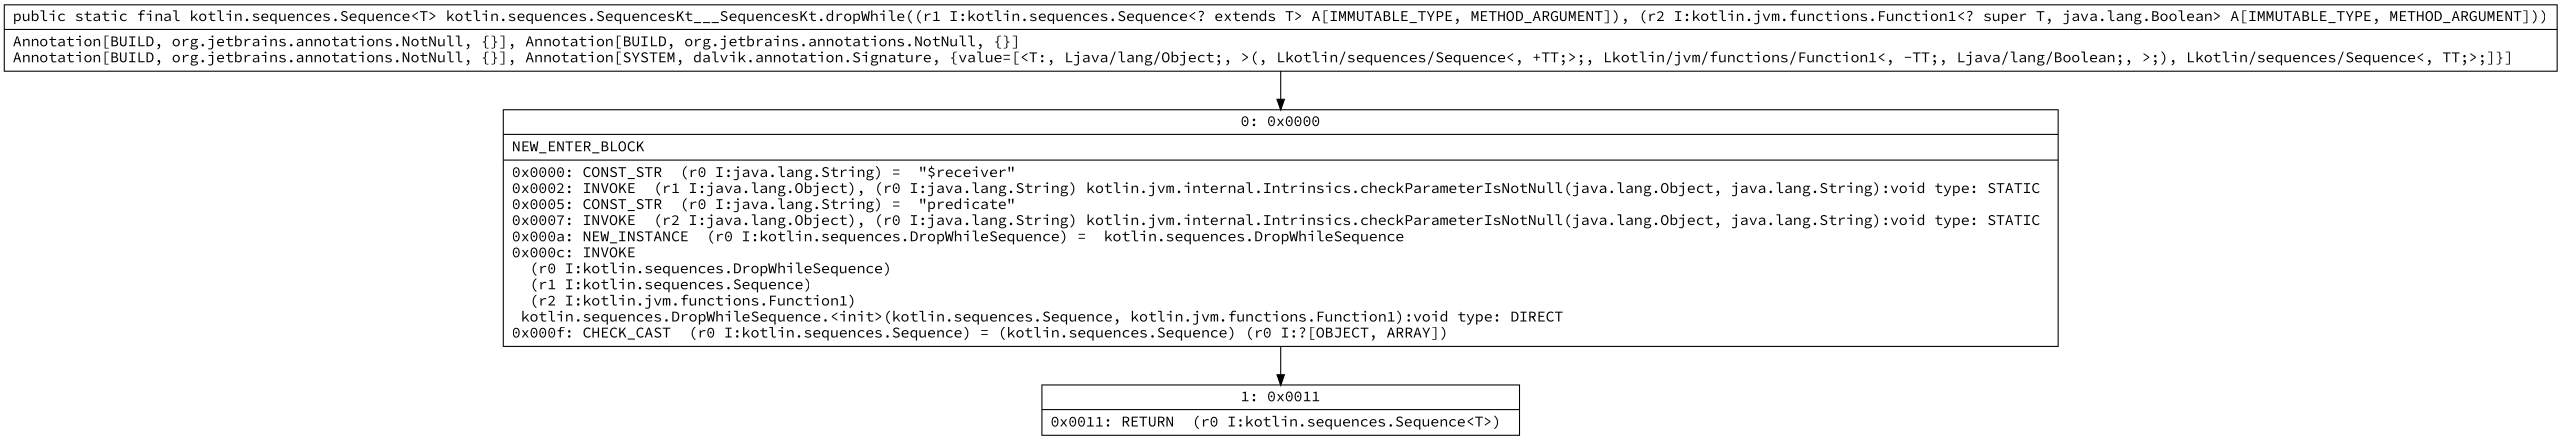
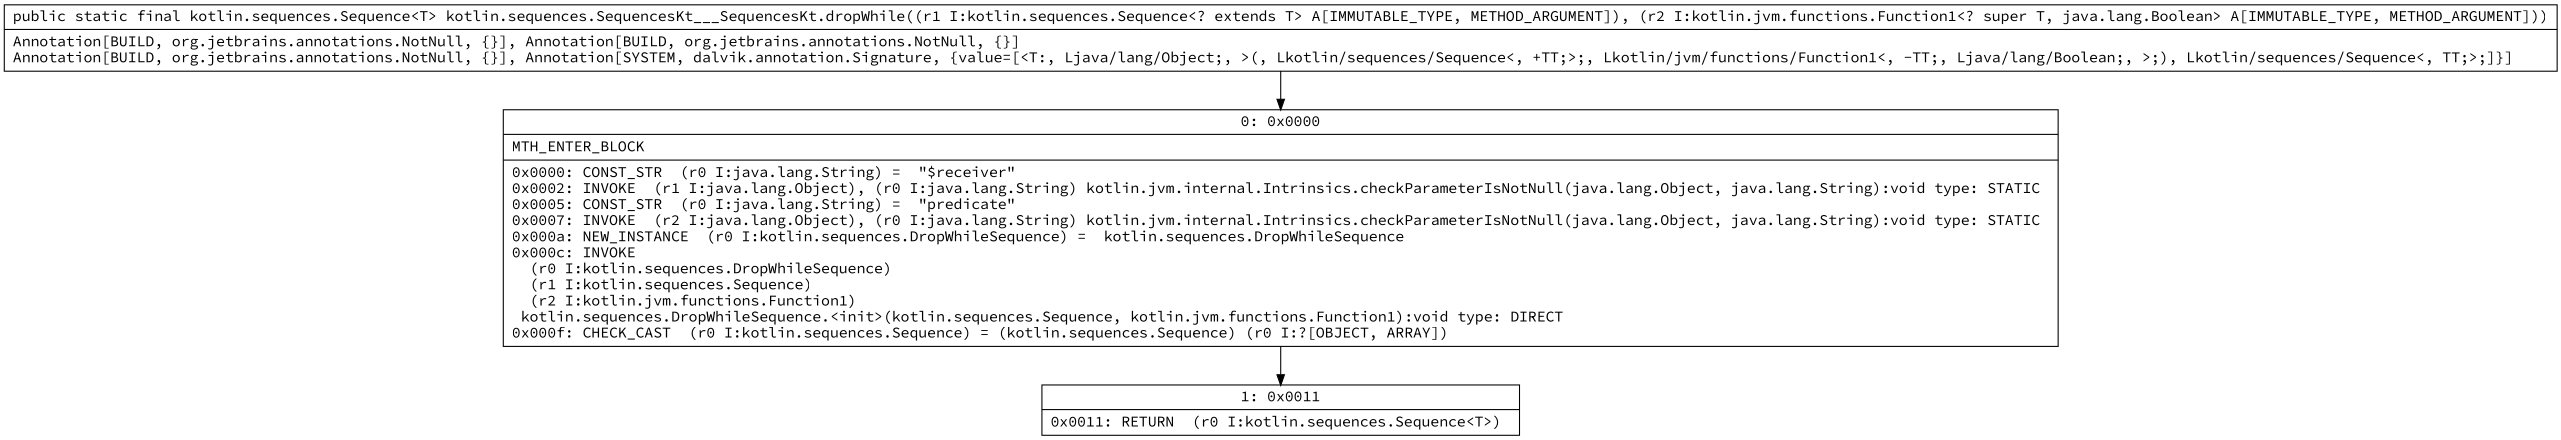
(578, 147) -> (578, 147)
